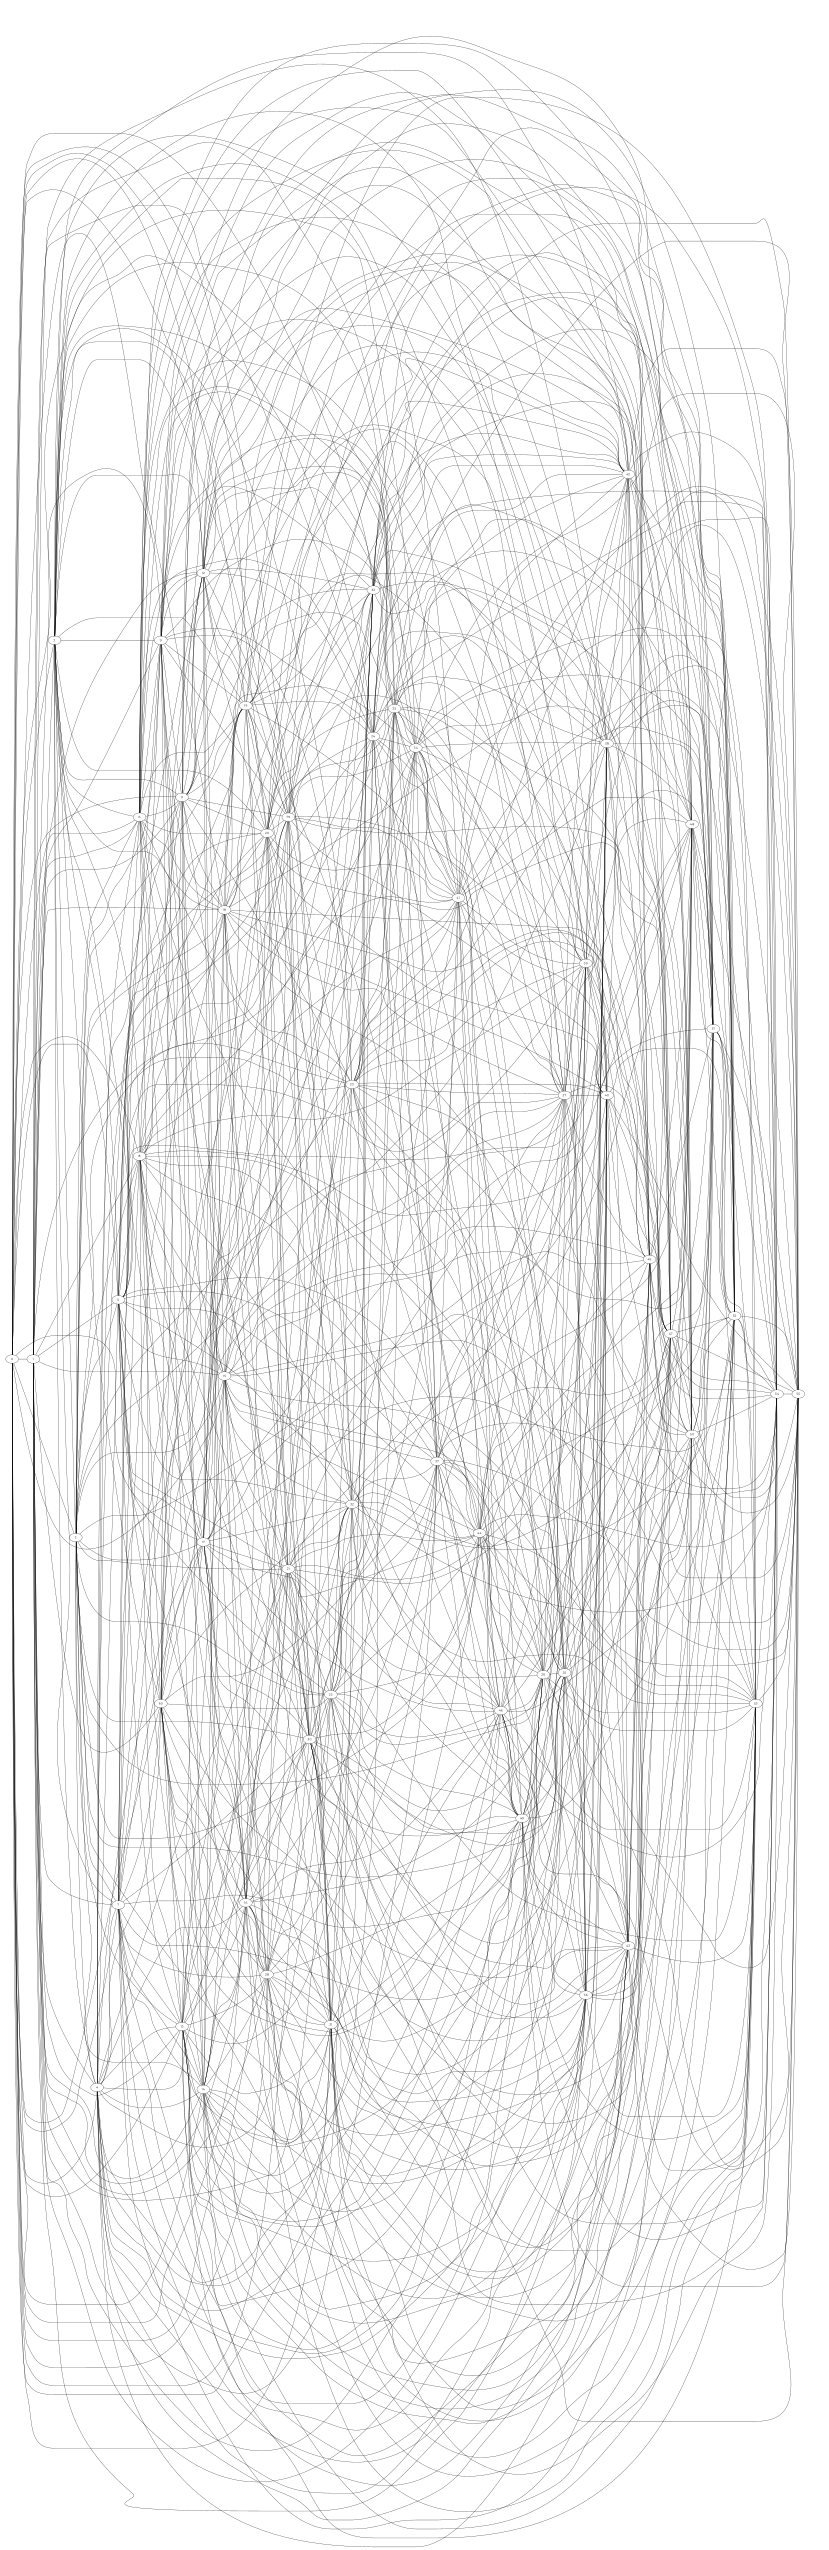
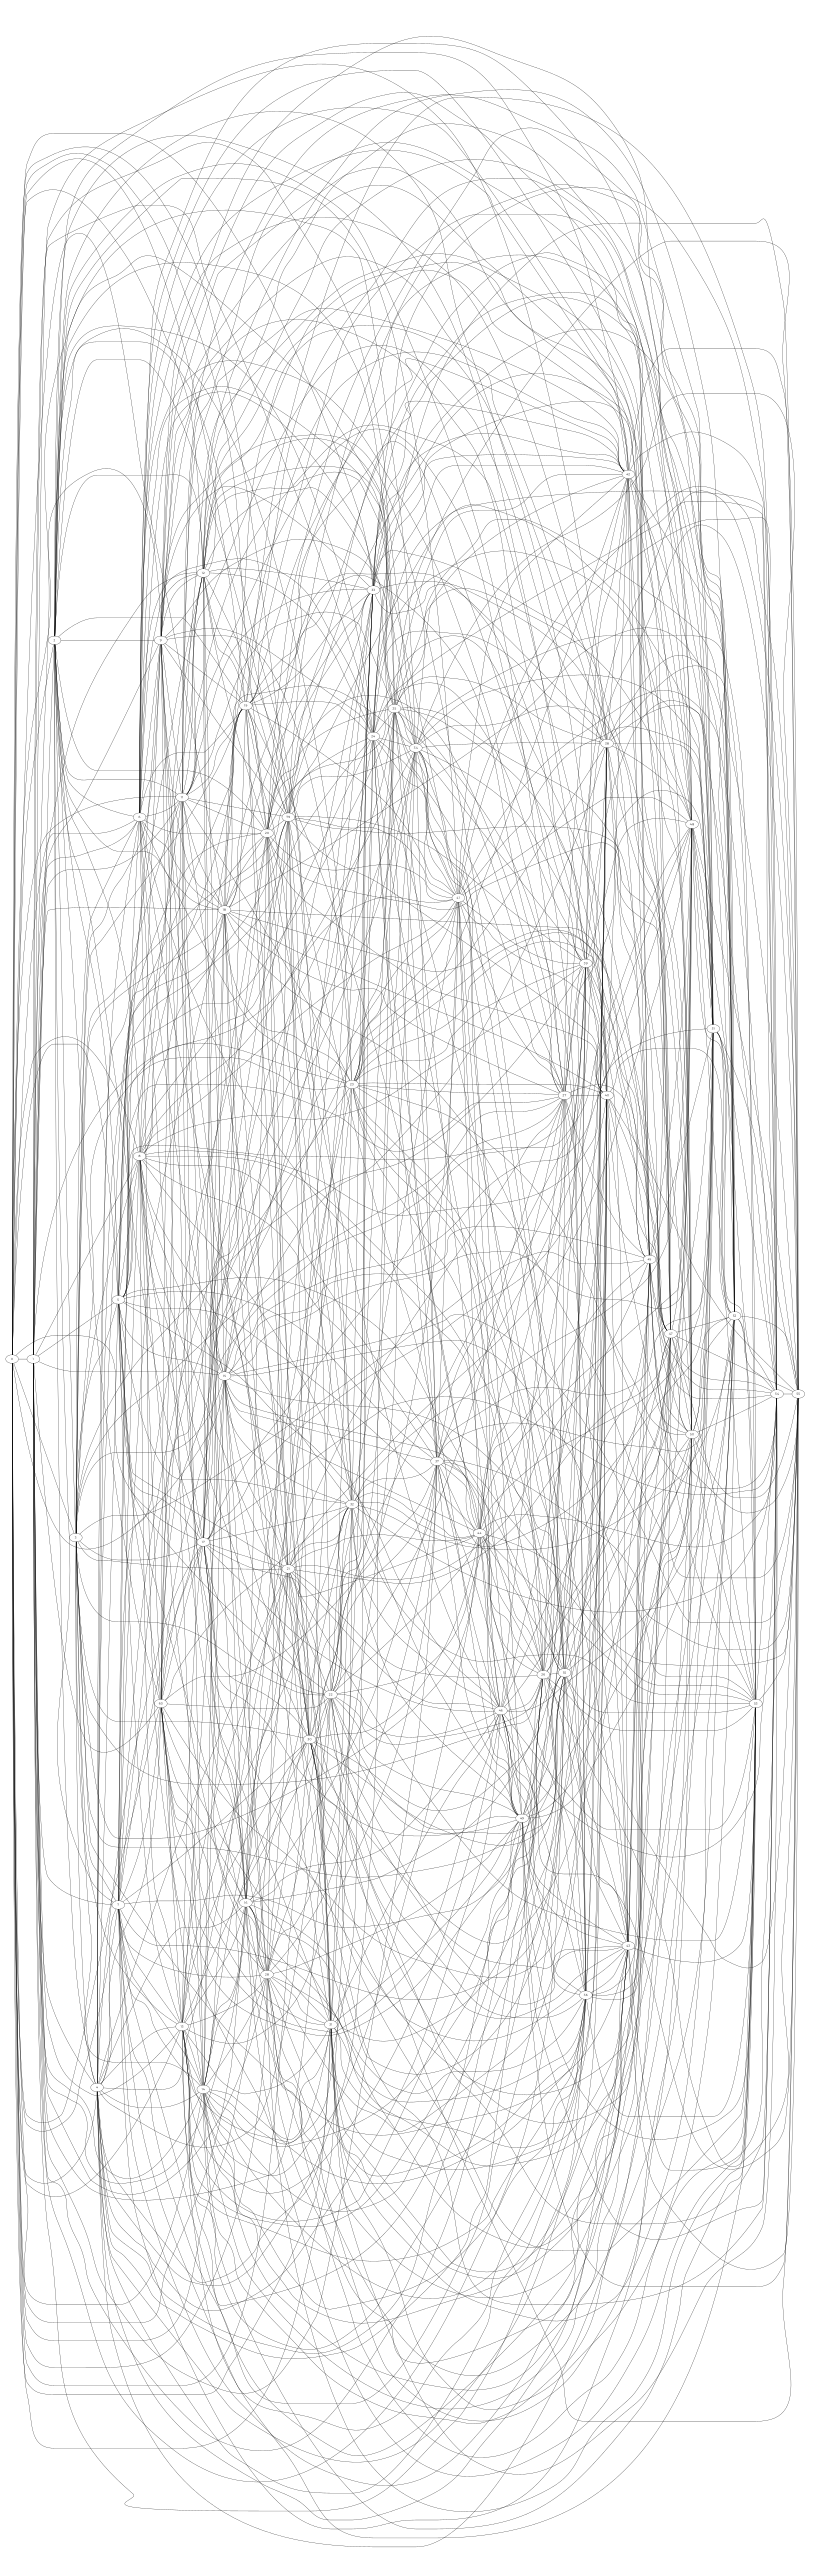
(532, 1746) -> (701, 1449)
